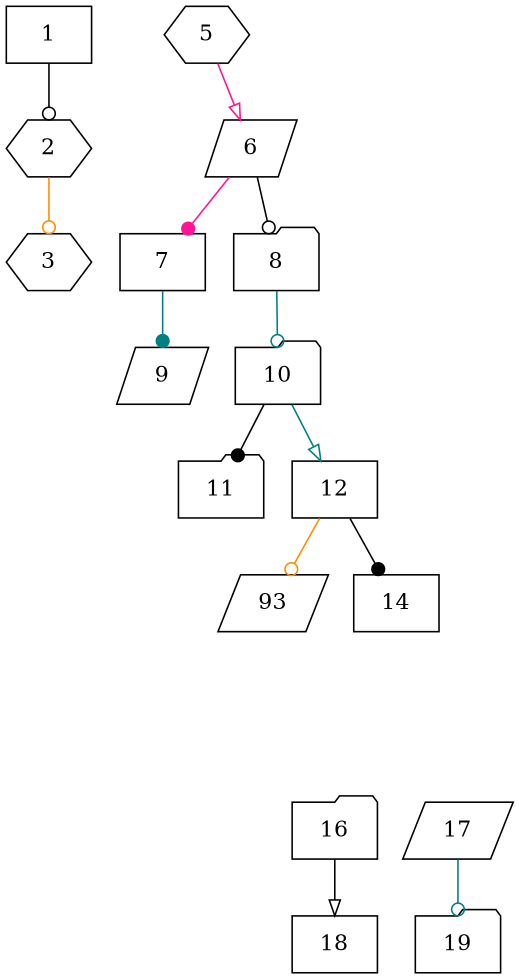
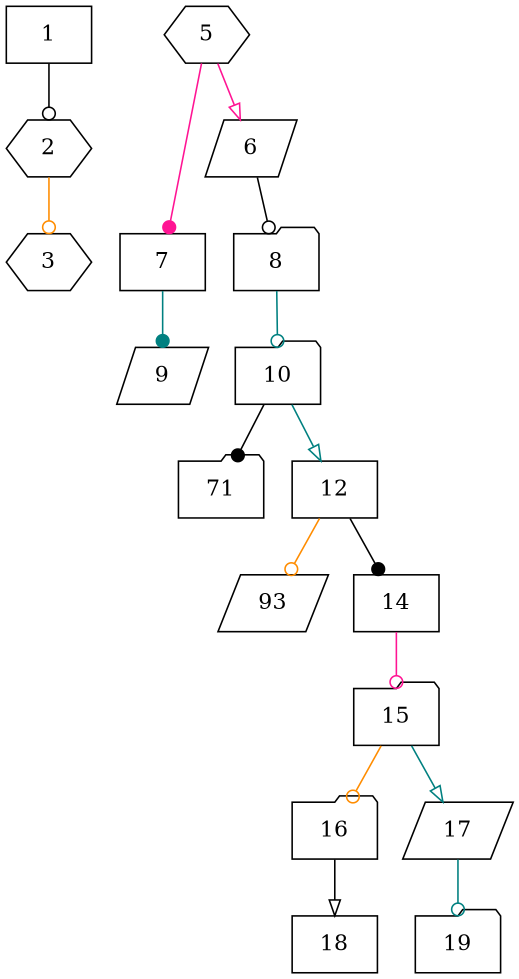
(211, 200) -> (186, 142)
(221, 490) -> (221, 490)
none -> (396, 717)
